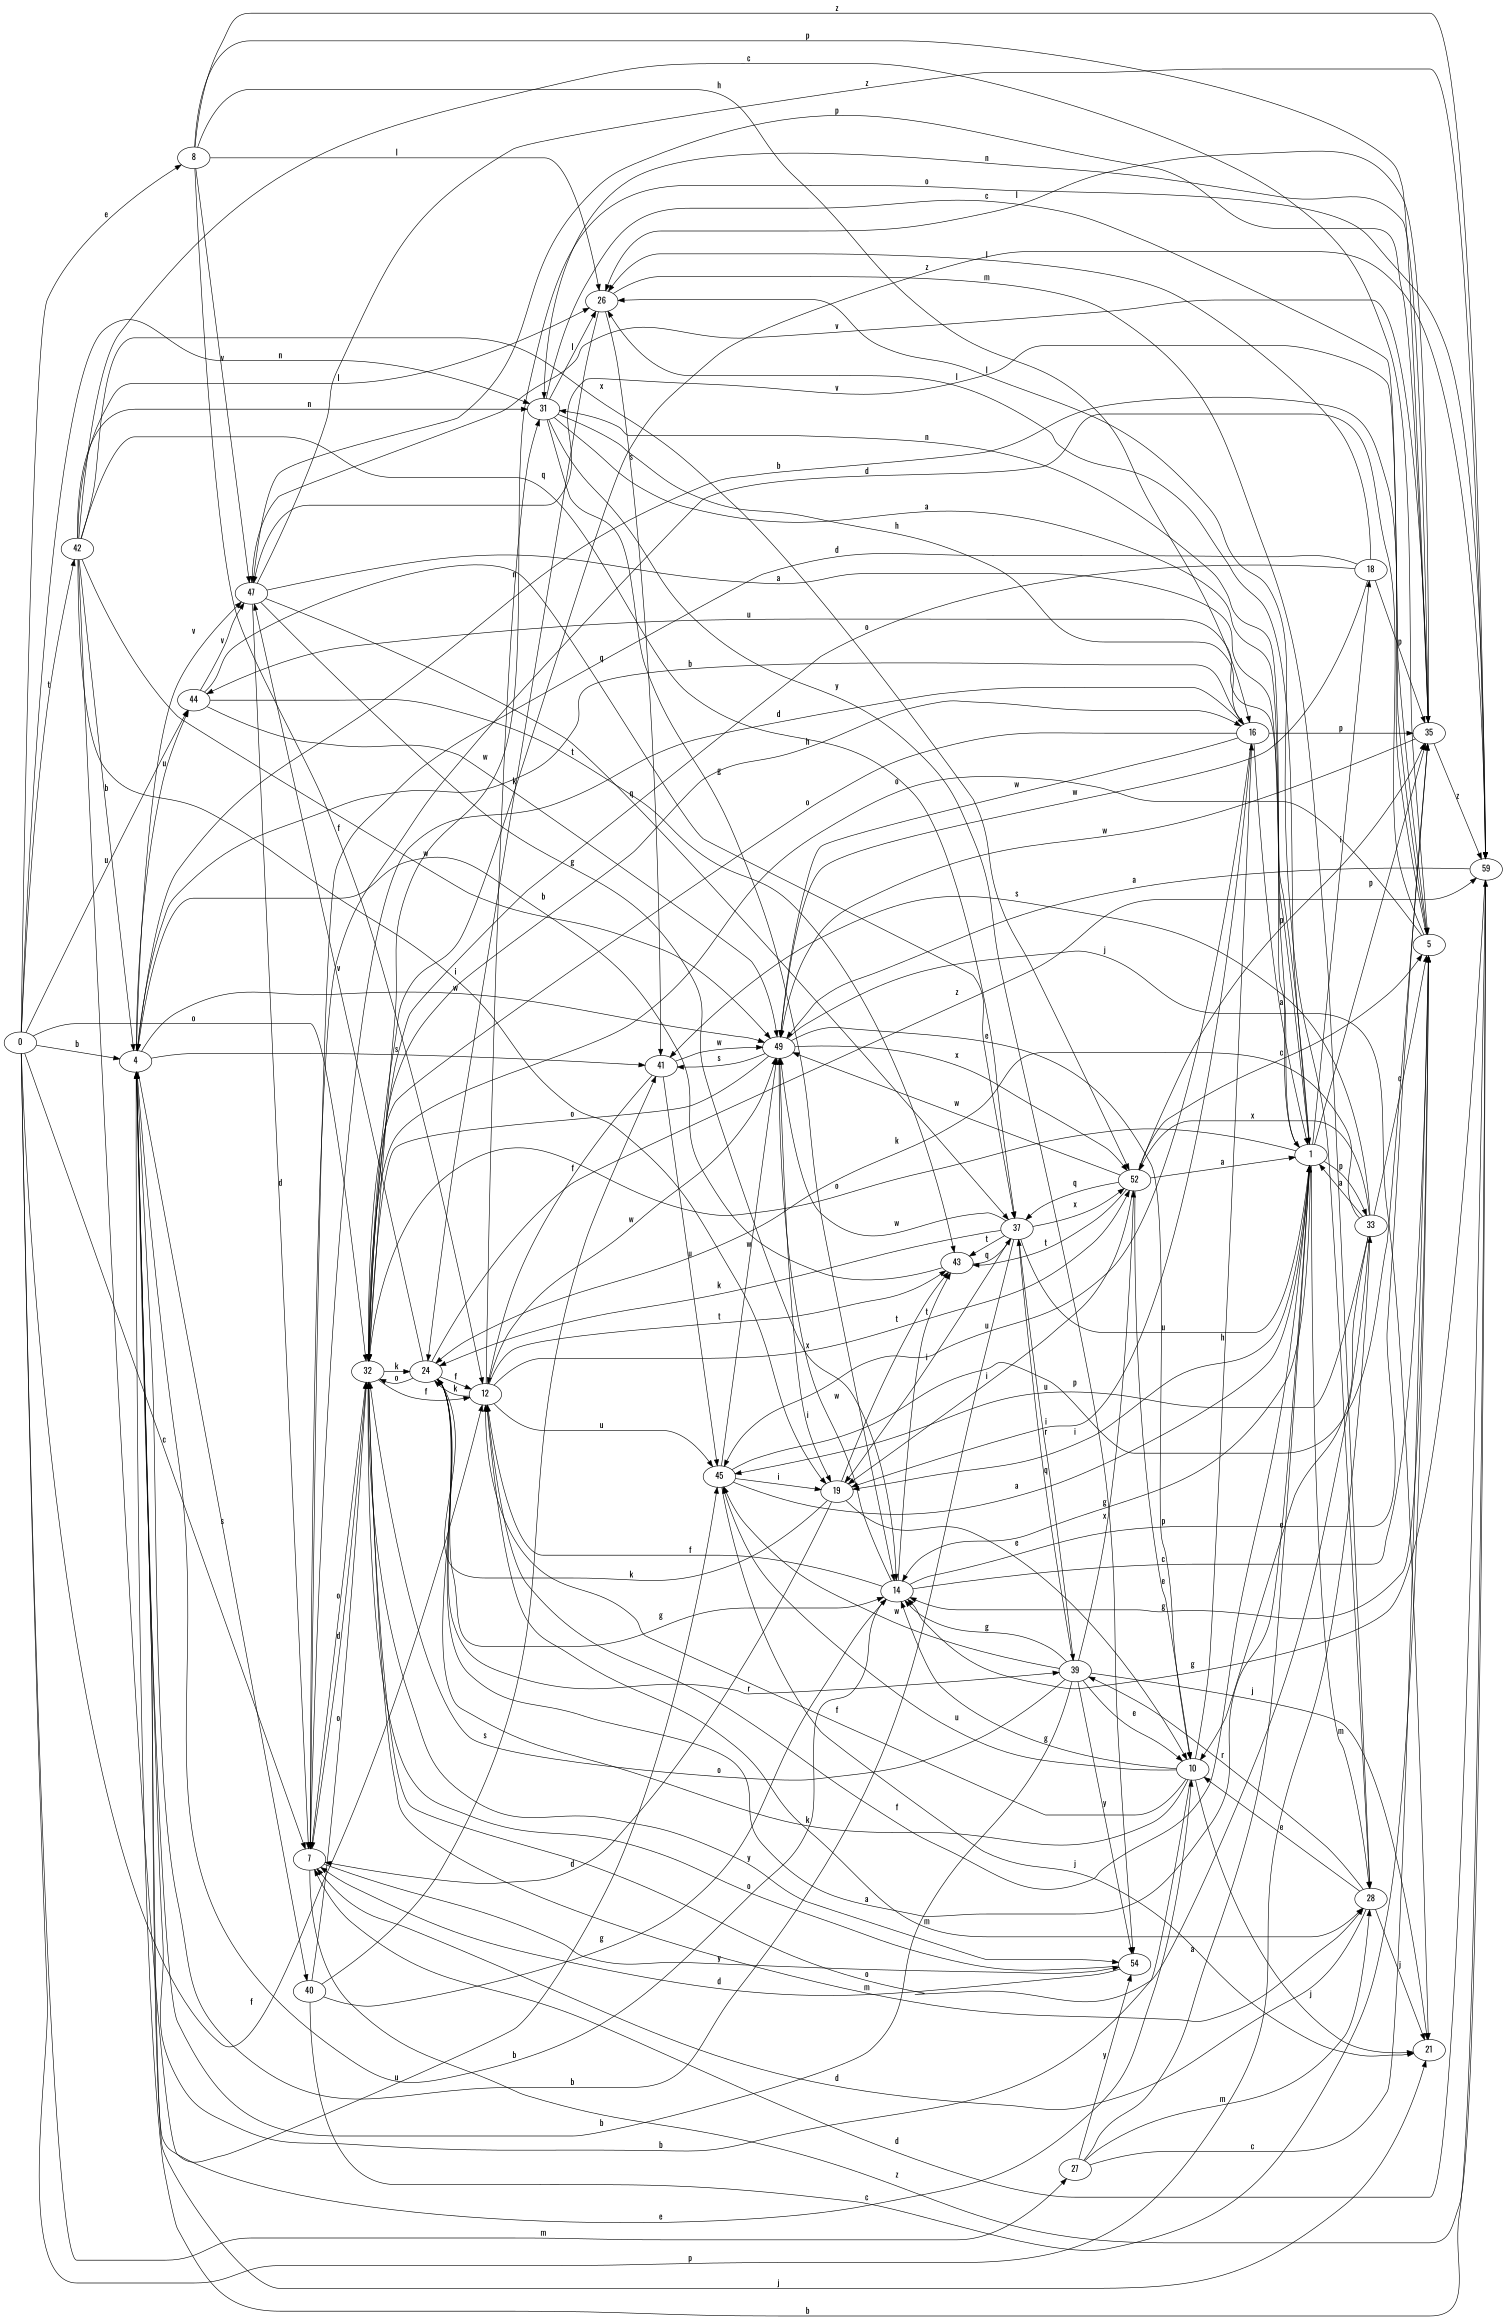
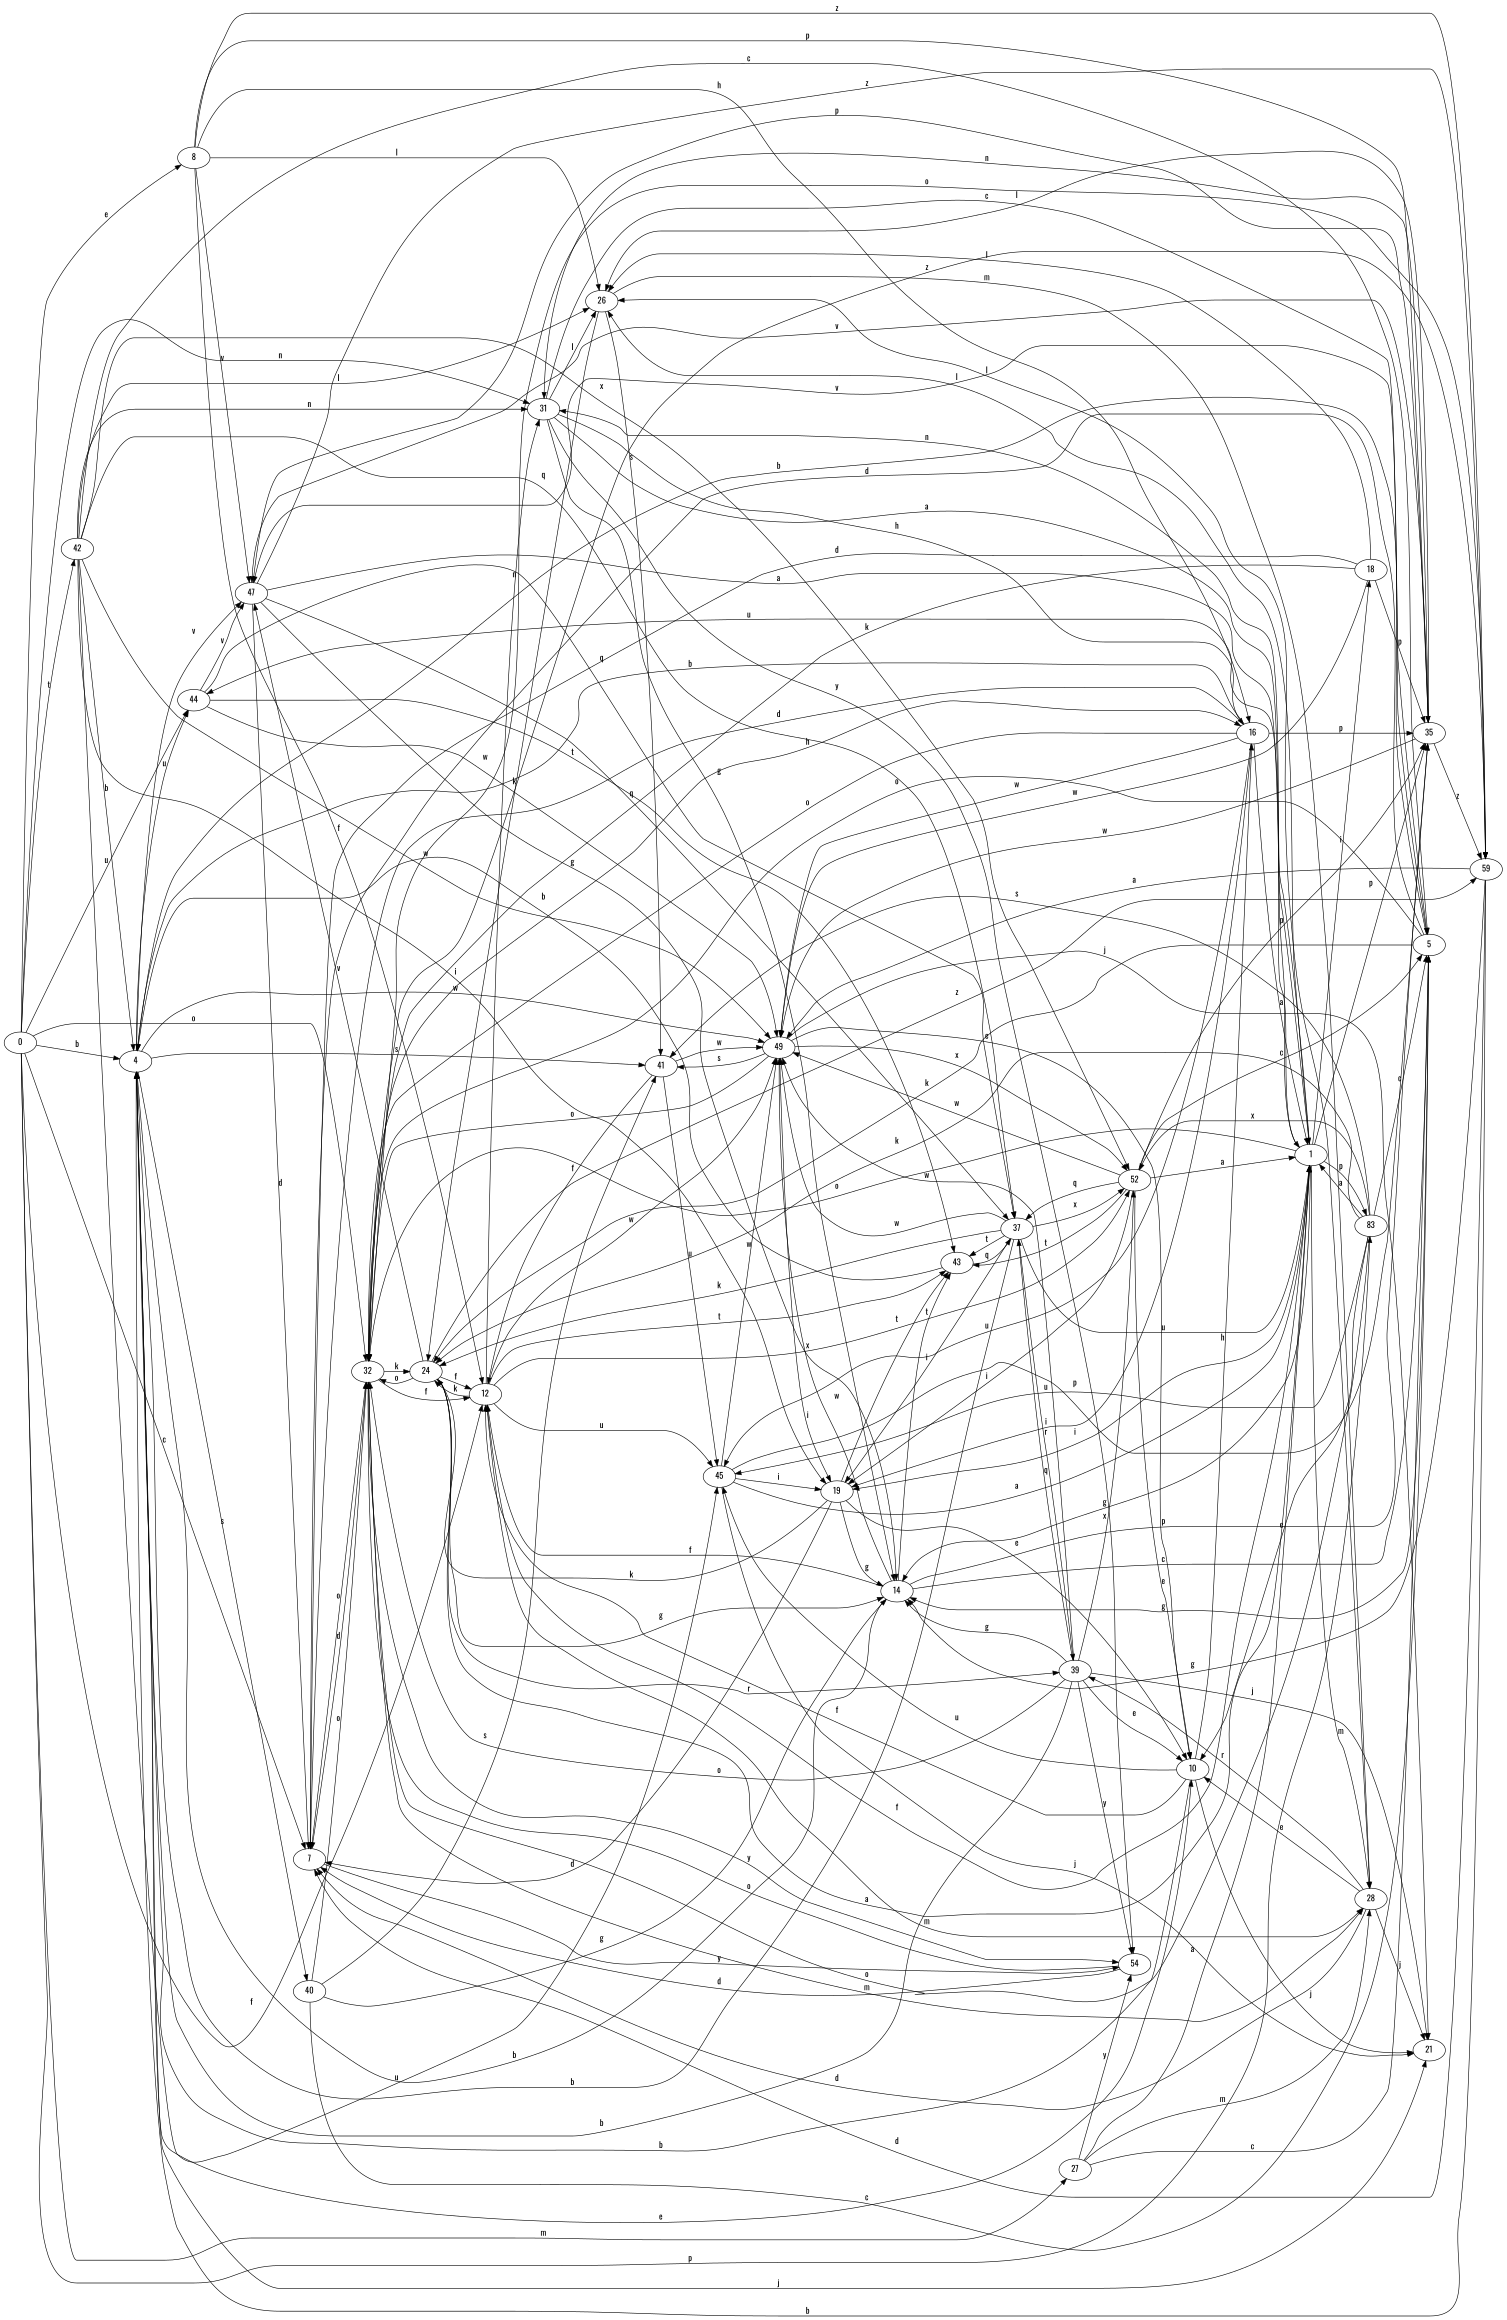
(867, 628) -> (867, 628)
(1371, 1226) -> (1371, 1226)
(882, 1617) -> (1044, 1301)
(1011, 1731) -> (853, 1546)
(668, 1784) -> (936, 1085)
(1417, 2243) -> none
